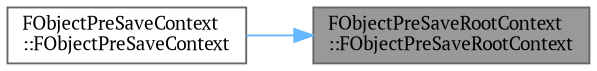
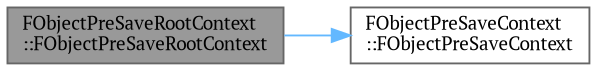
(270, 35) -> (308, 35)
